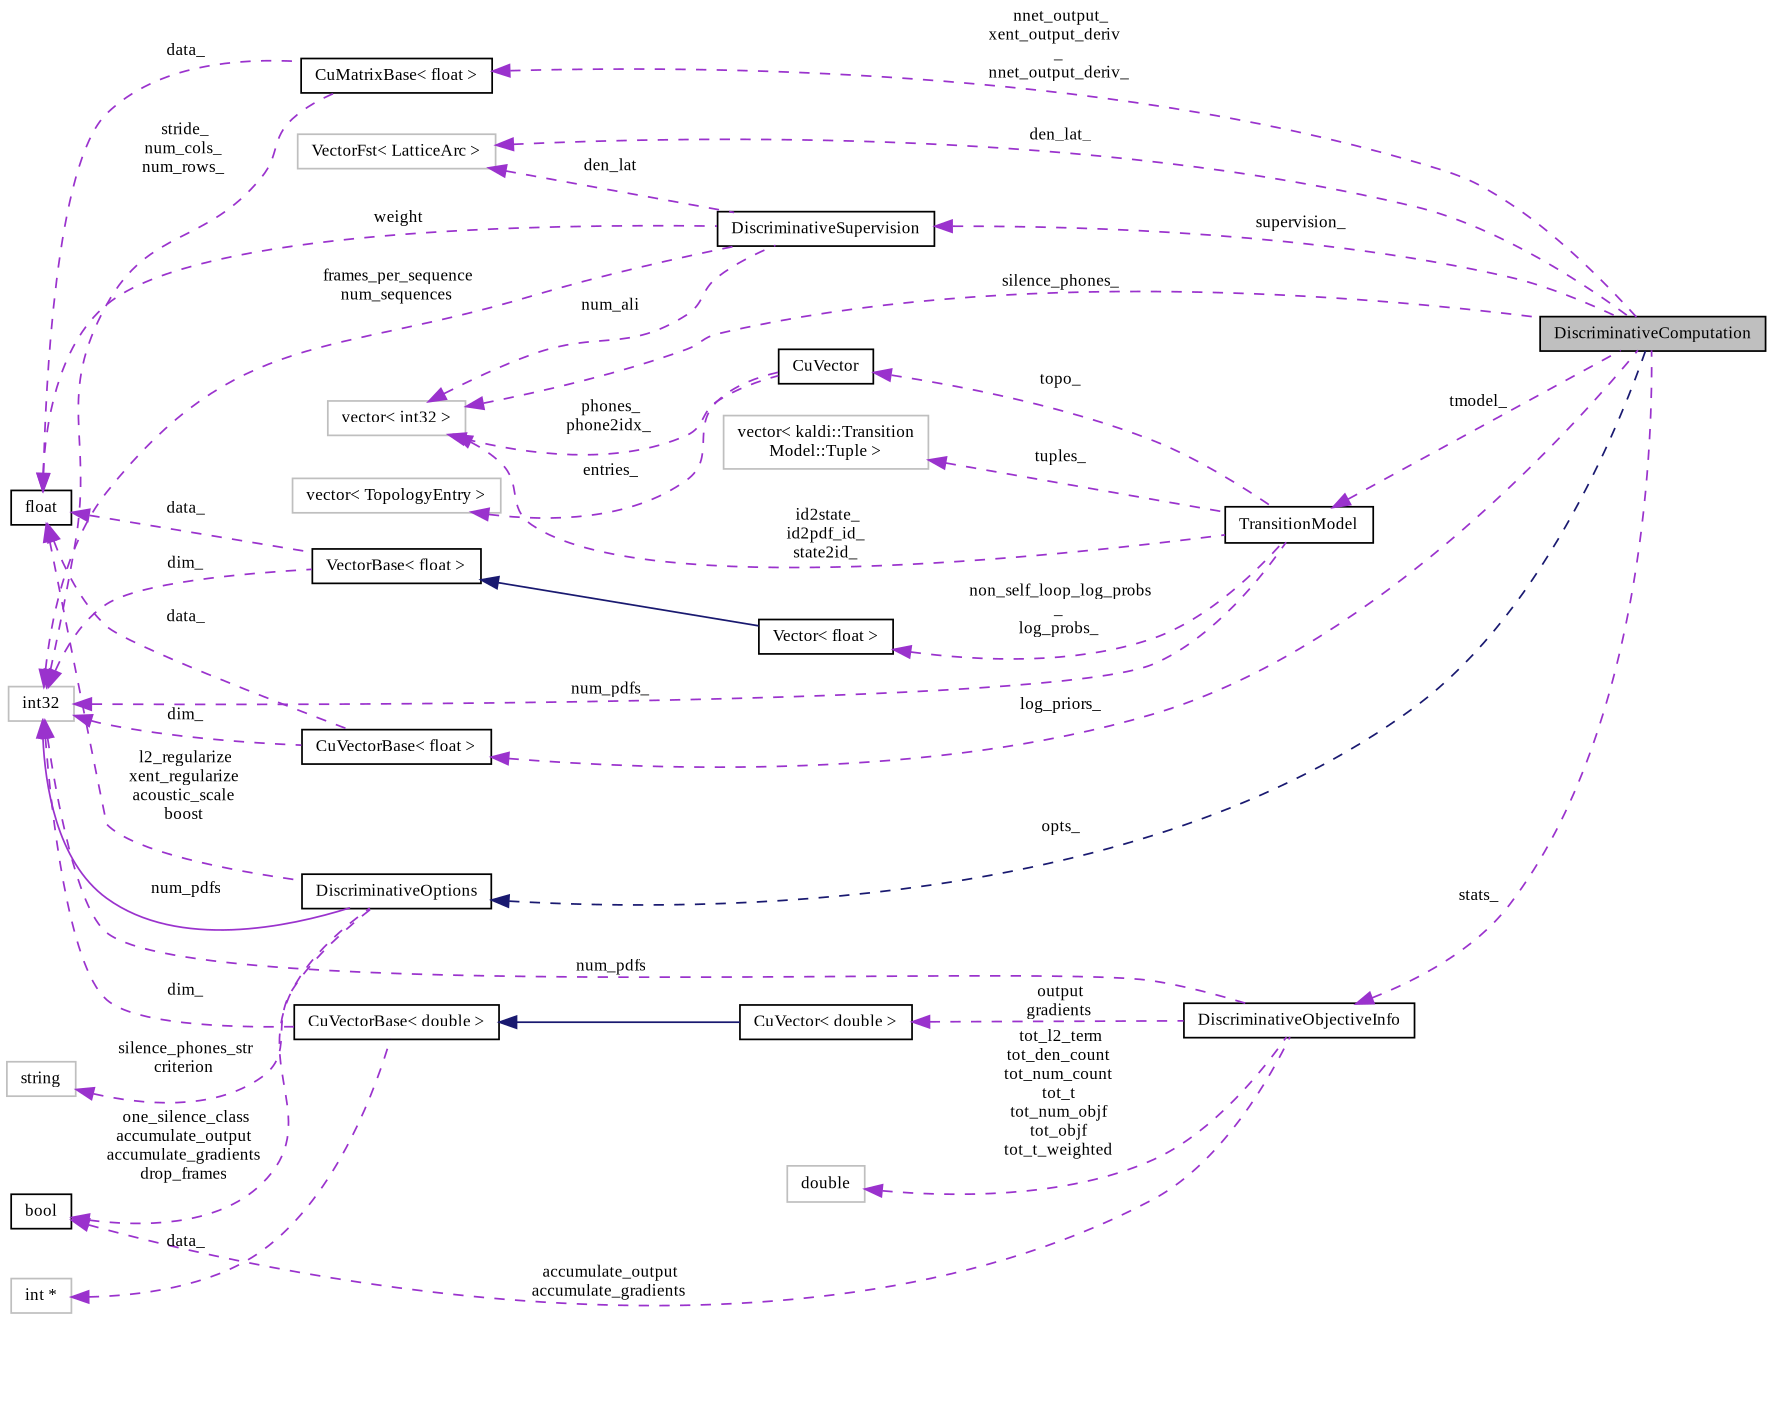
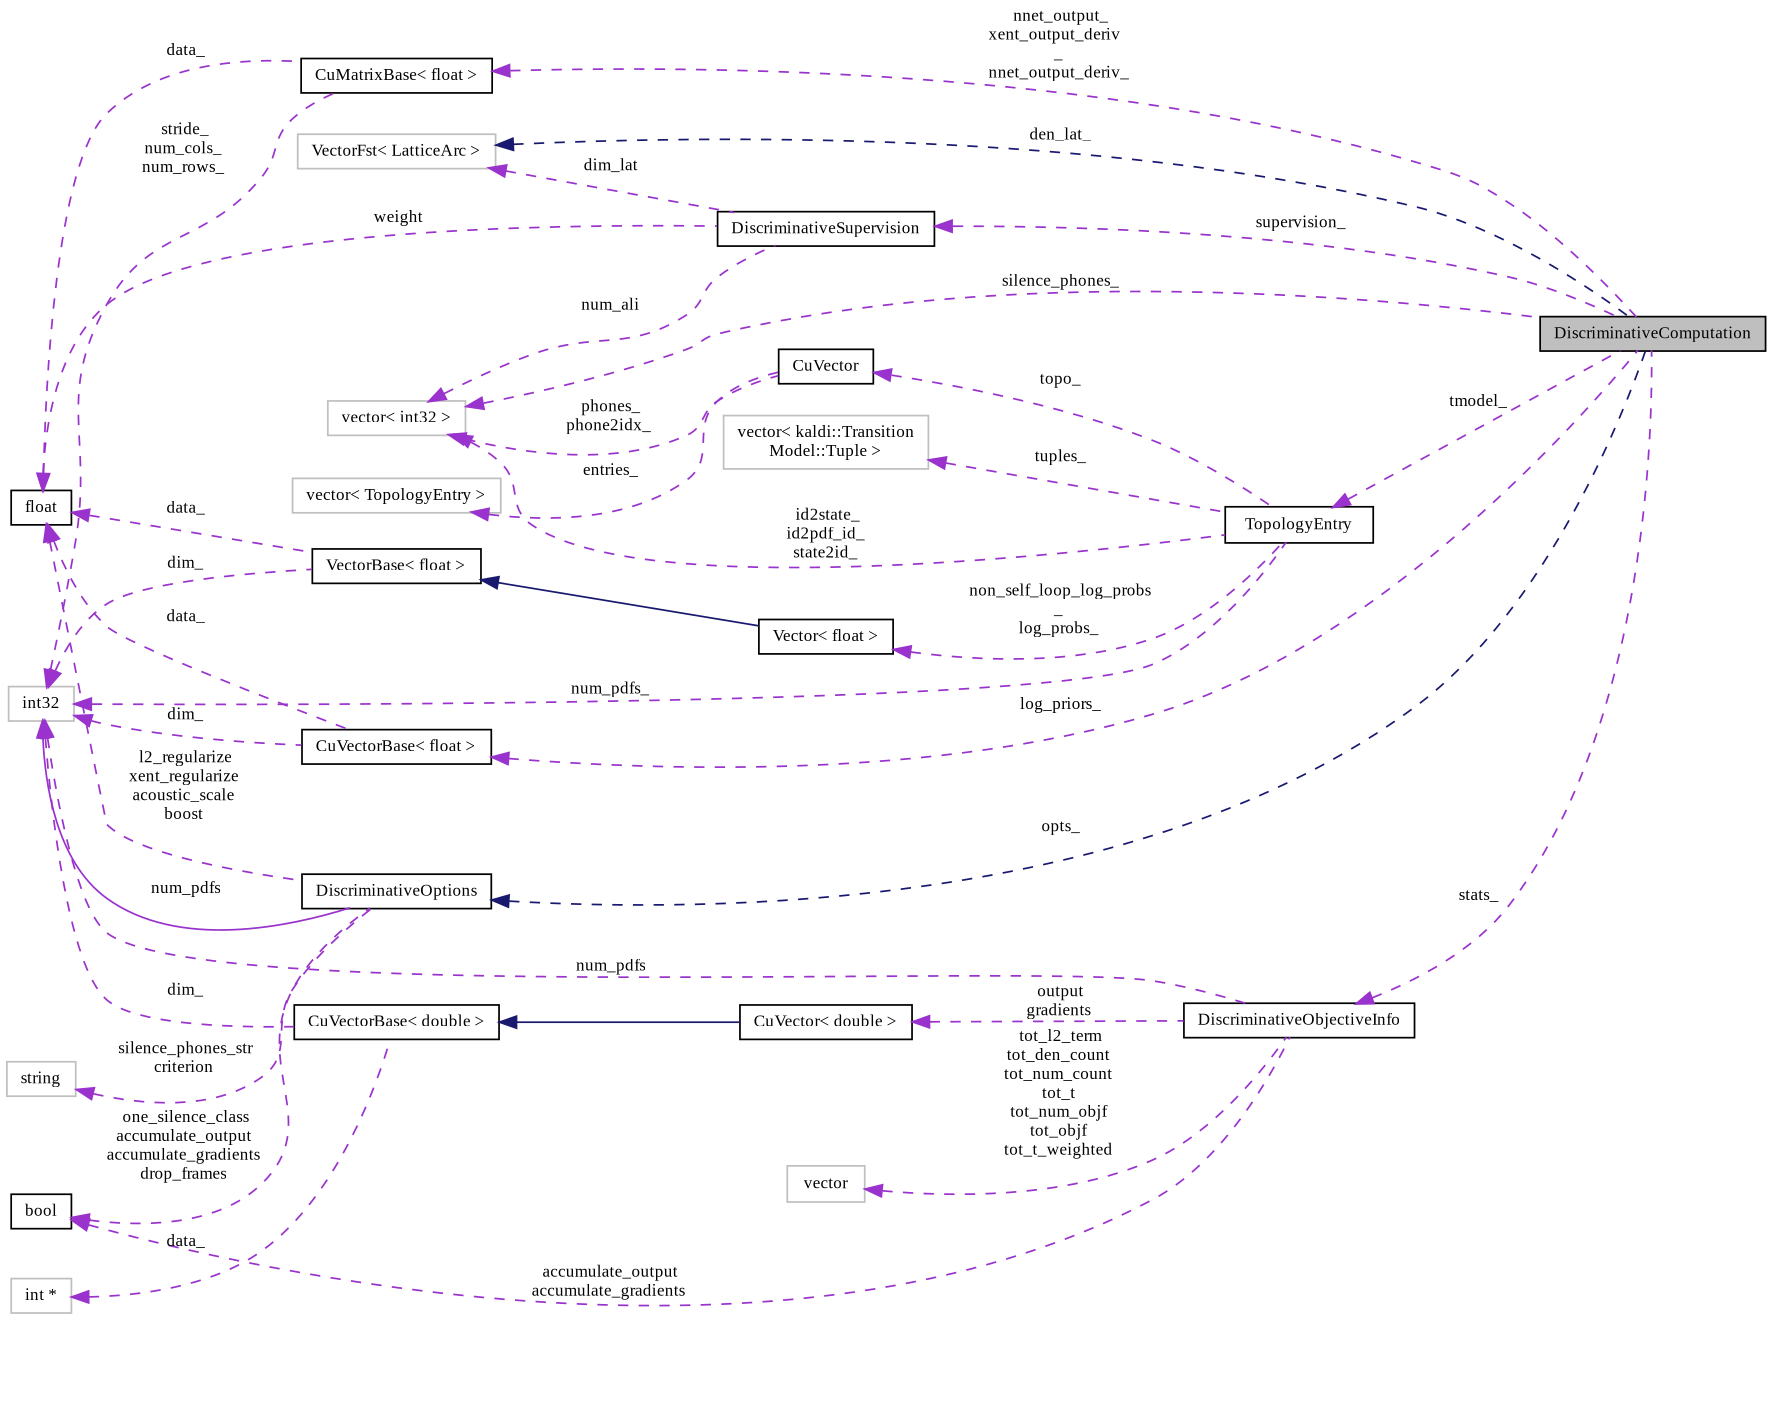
(1088, 155) -> (1088, 155)
(609, 166) -> (609, 166)
(310, 351) -> none
(1299, 525) -> (1299, 525)
(826, 1184) -> (826, 1184)
